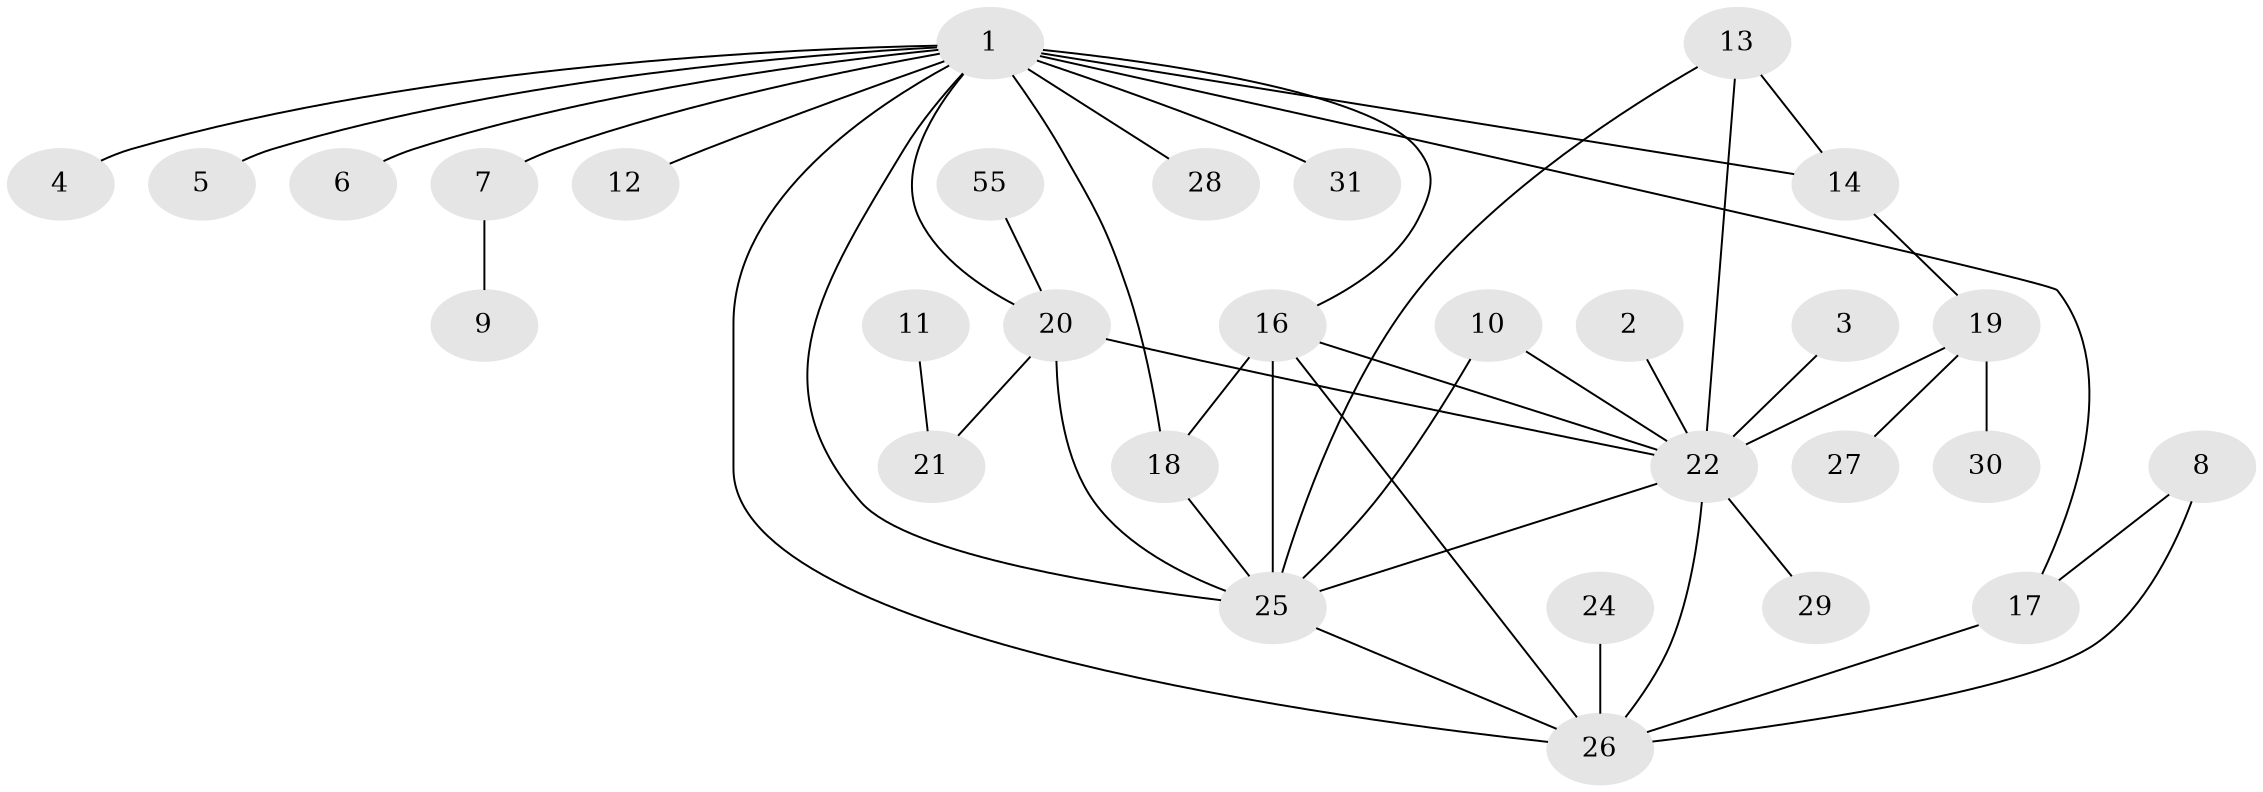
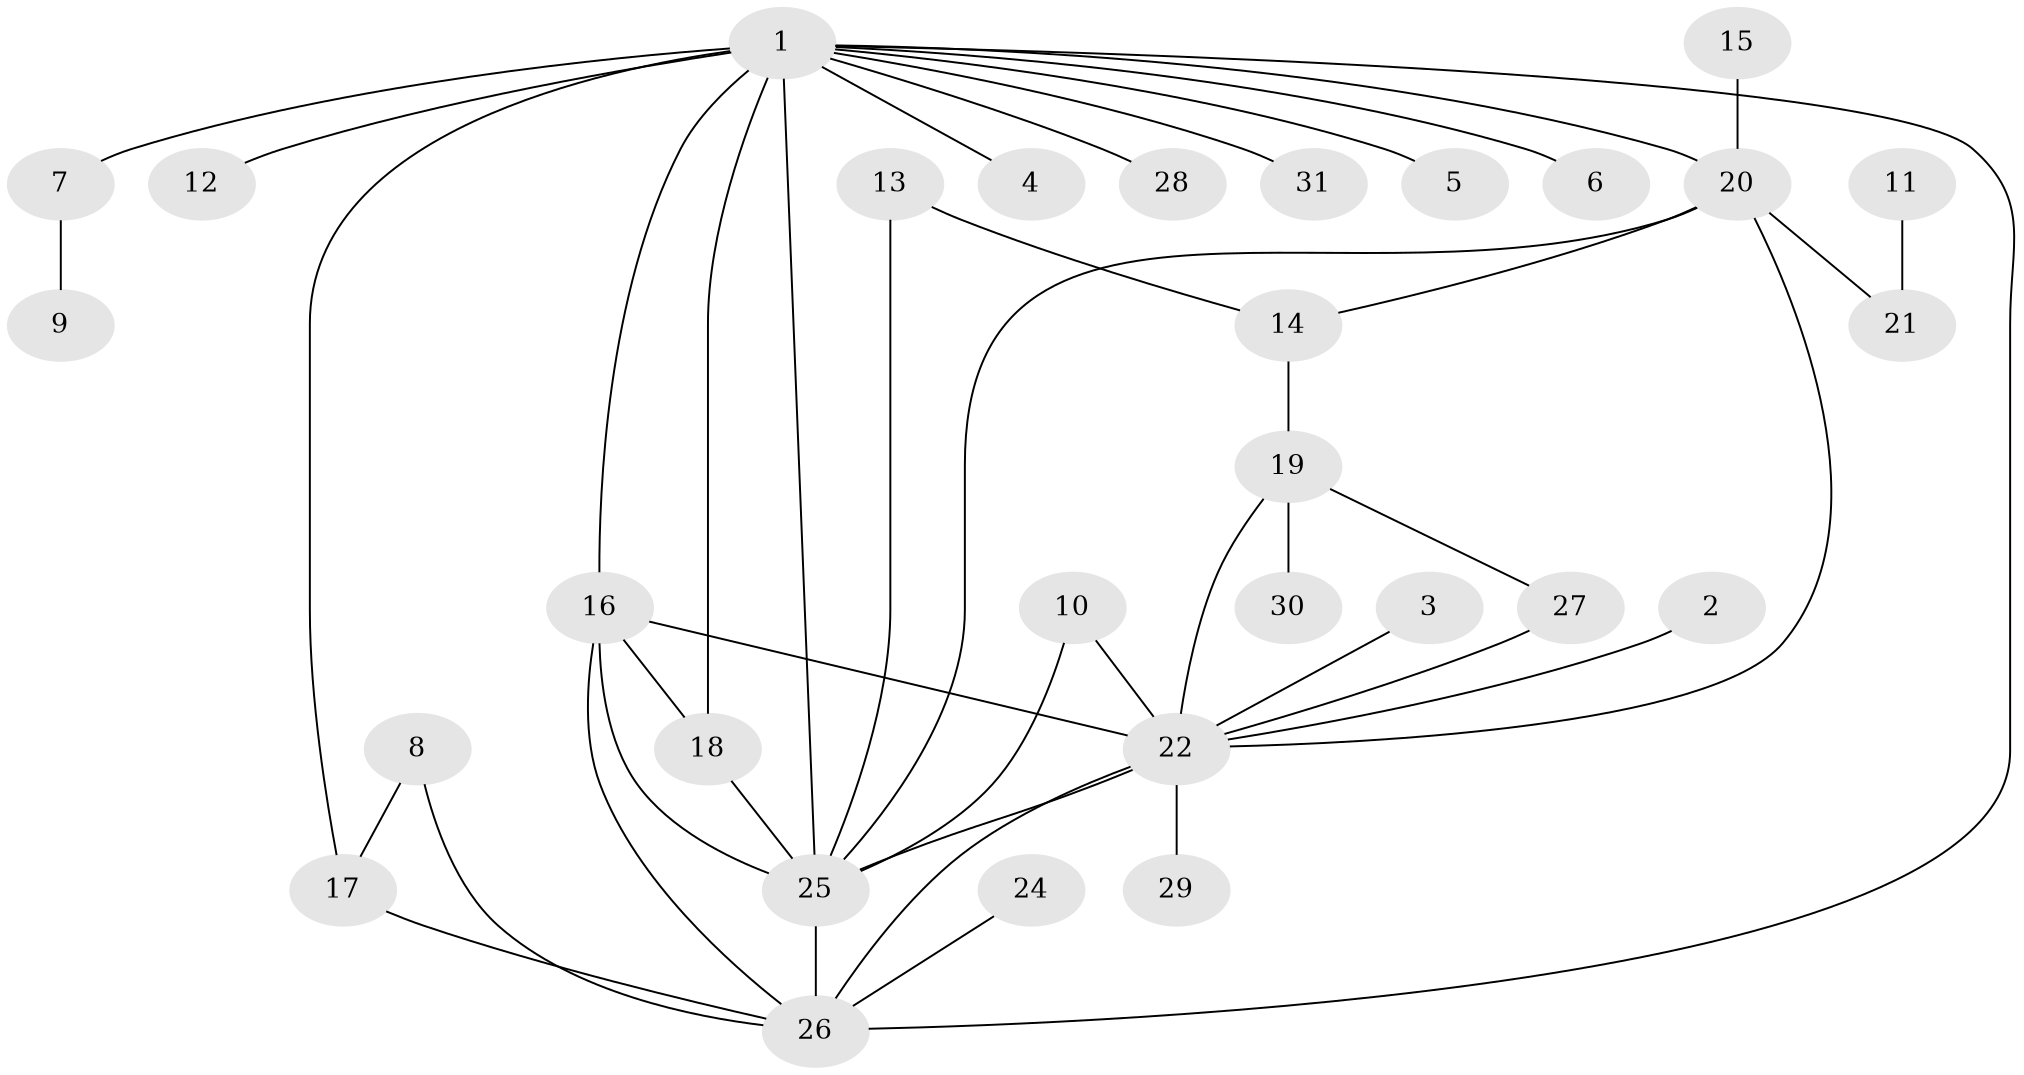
(1418, 114) -> (1519, 267)
(990, 184) -> (1738, 43)
(1721, 255) -> (1379, 687)
